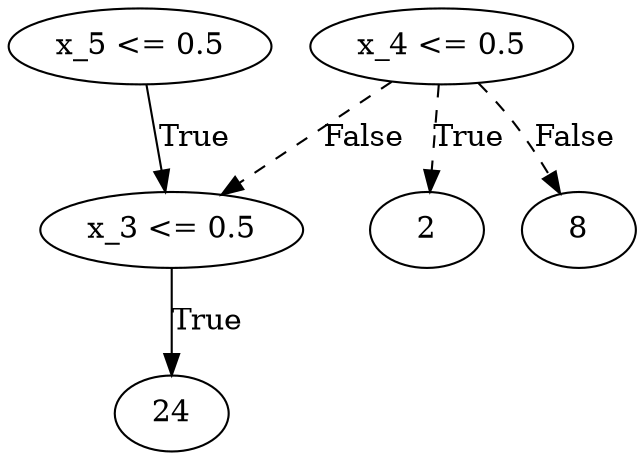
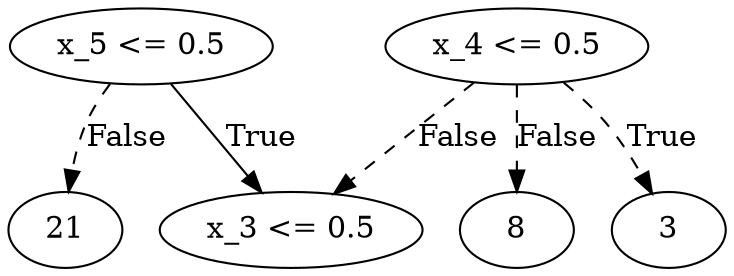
none -> (65, 230)
(427, 230) -> (669, 230)
(172, 414) -> none
